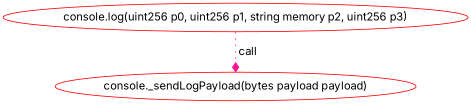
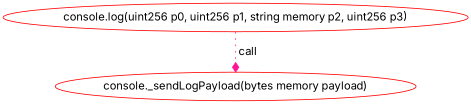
(236, 86) -> (236, 86)
